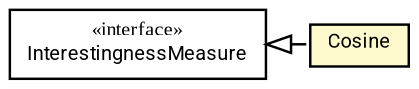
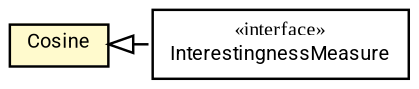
(301, 44) -> (143, 44)
